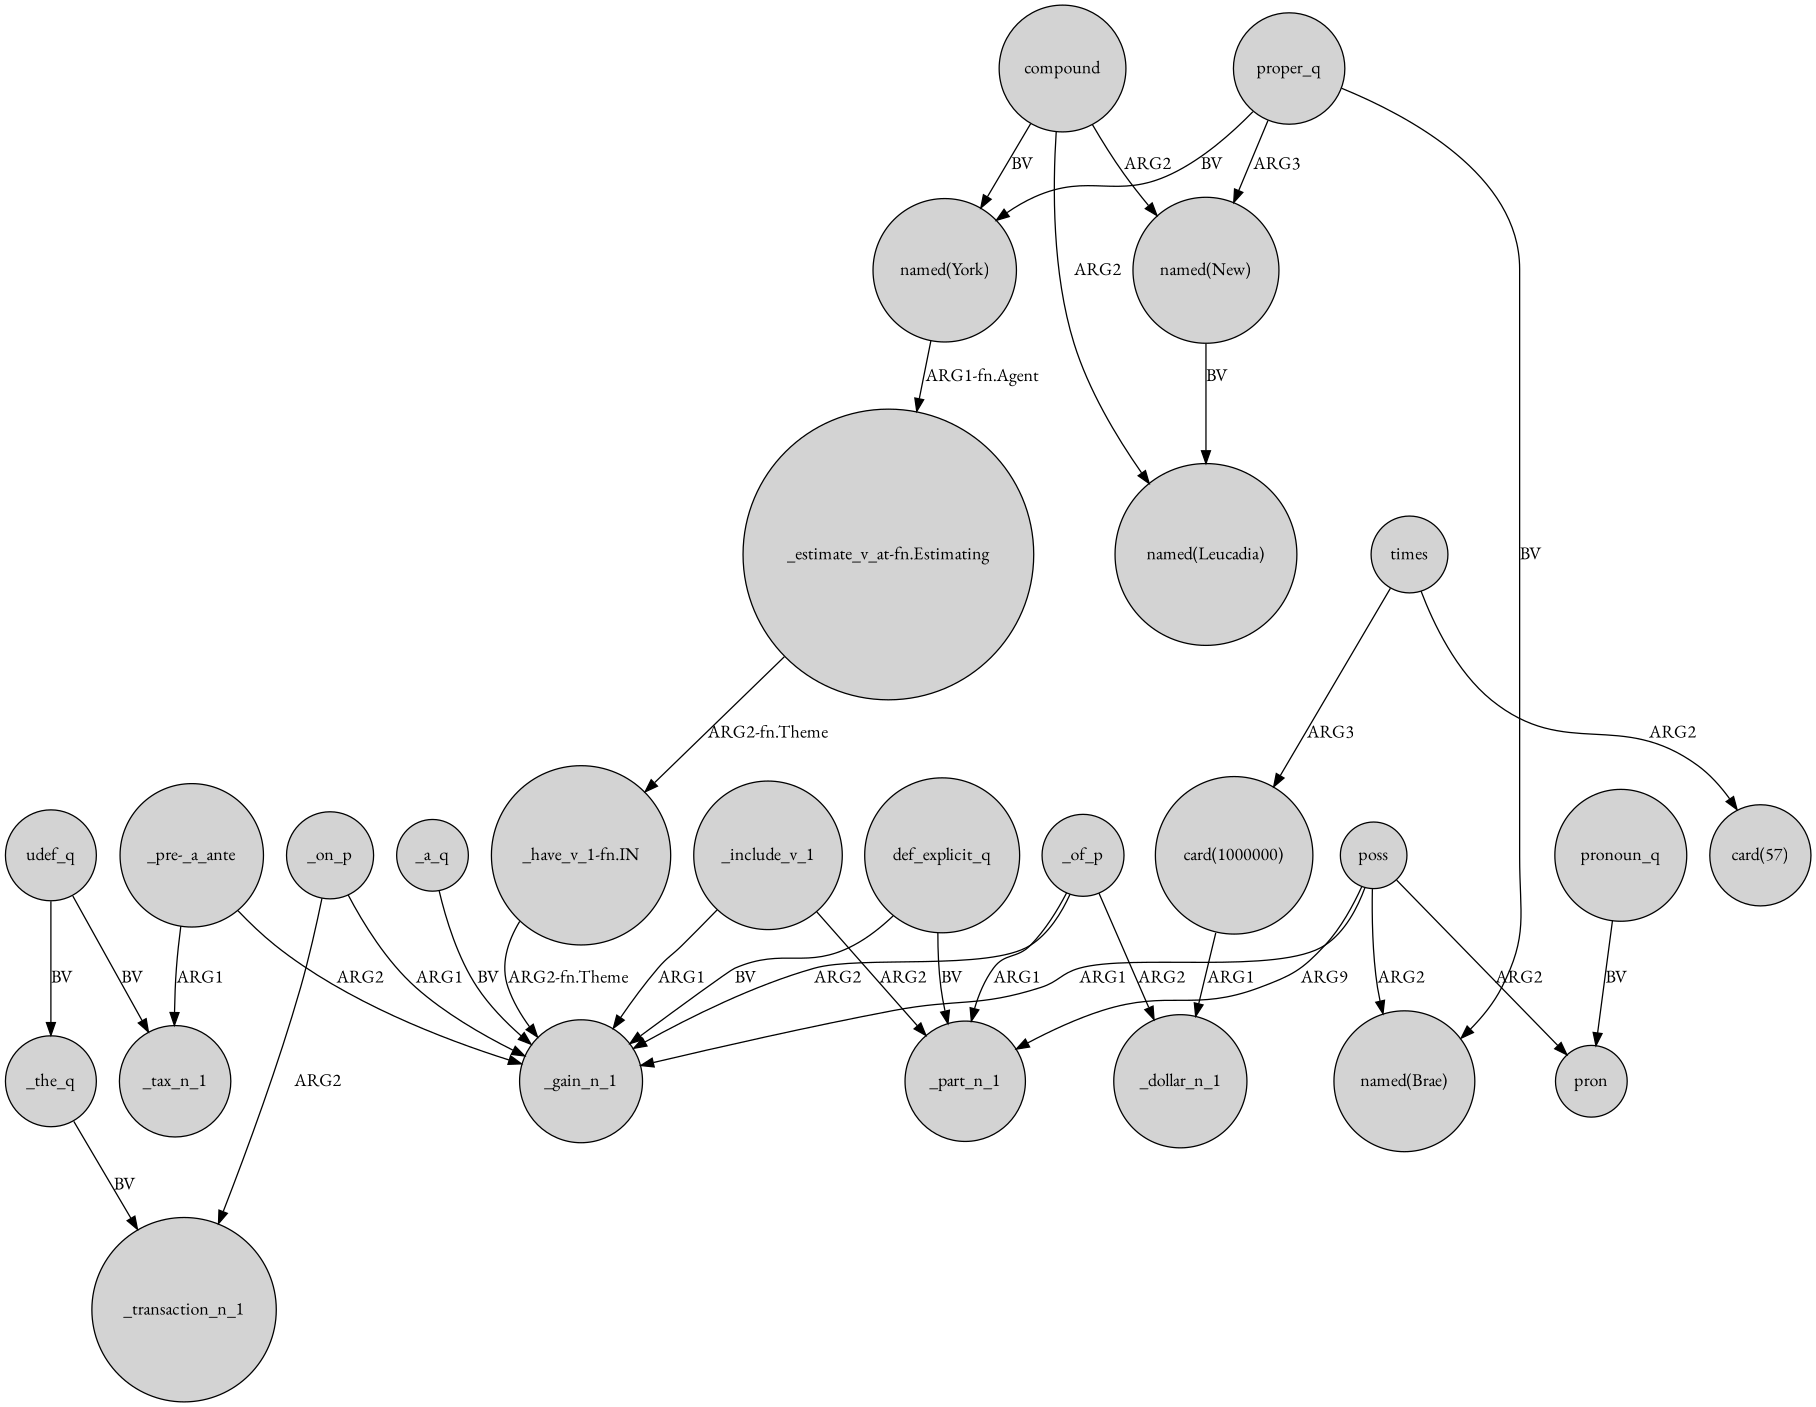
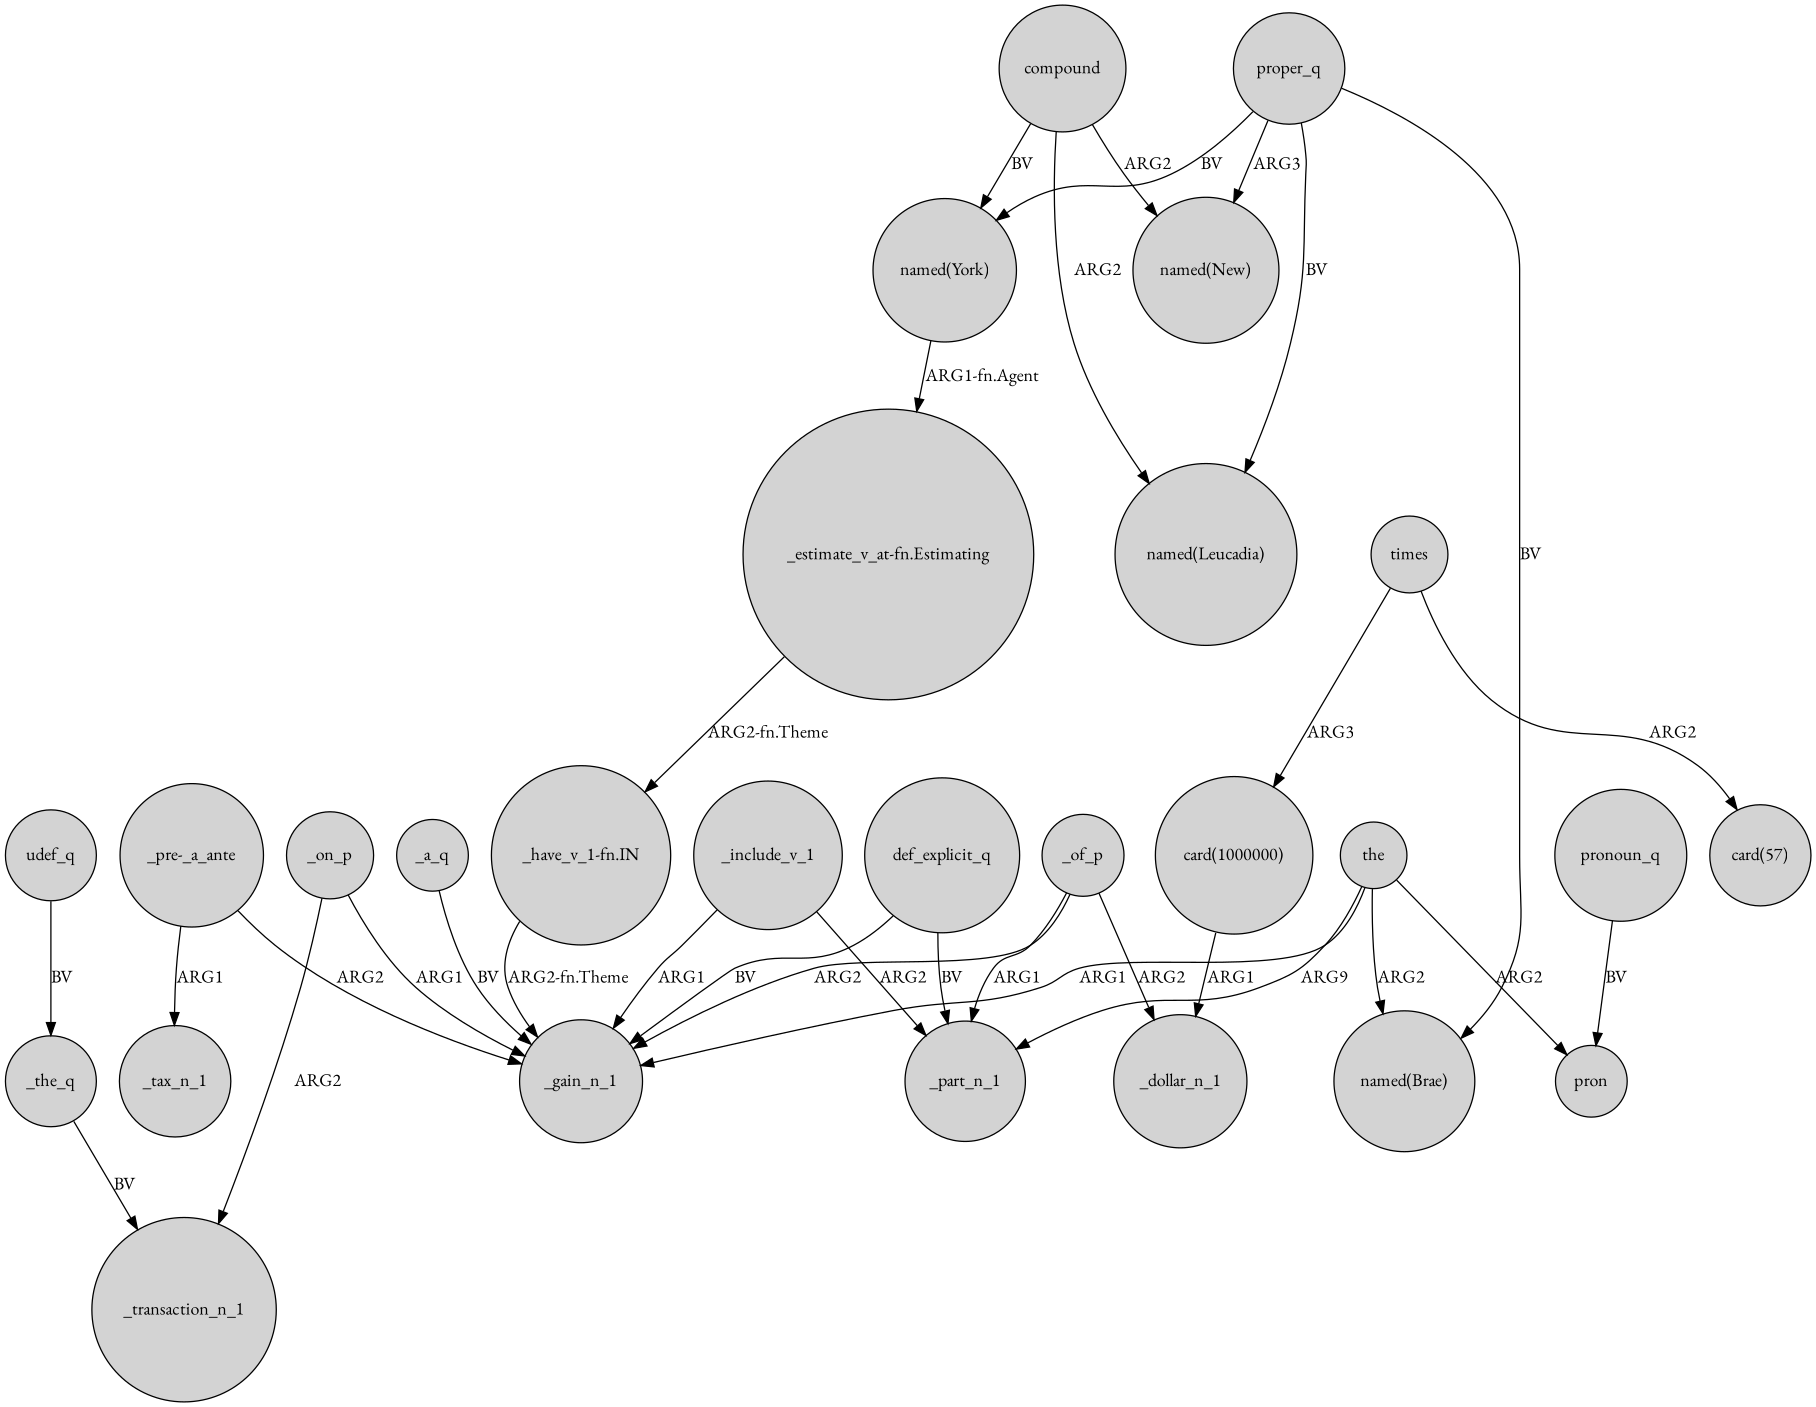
(1206, 397) -> (1300, 295)
(1374, 855) -> (1374, 855)
(107, 958) -> none
